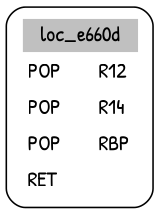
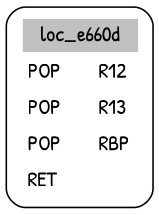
(77, 107) -> (77, 107)
